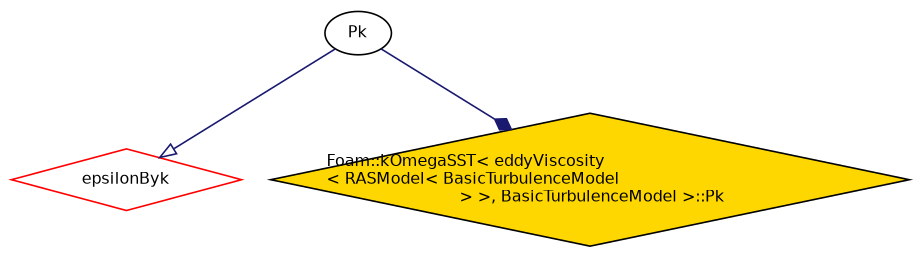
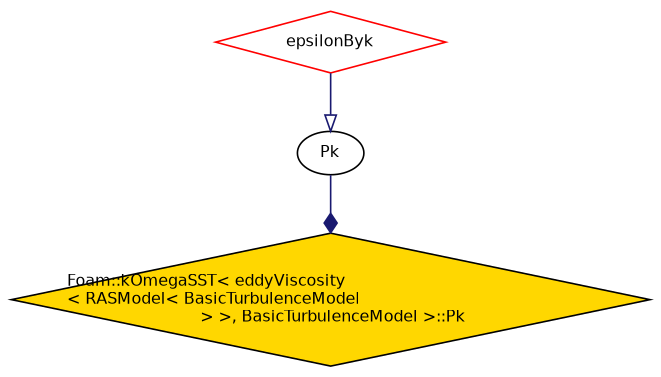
(255, 99) -> (331, 94)
